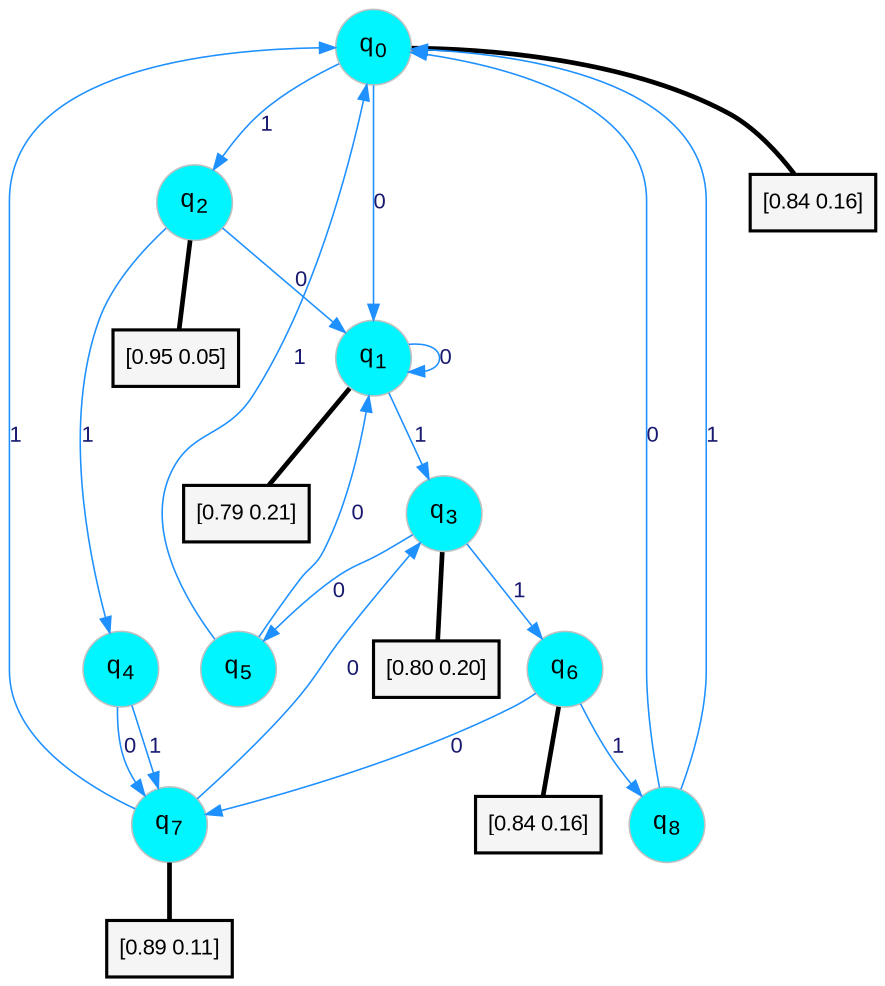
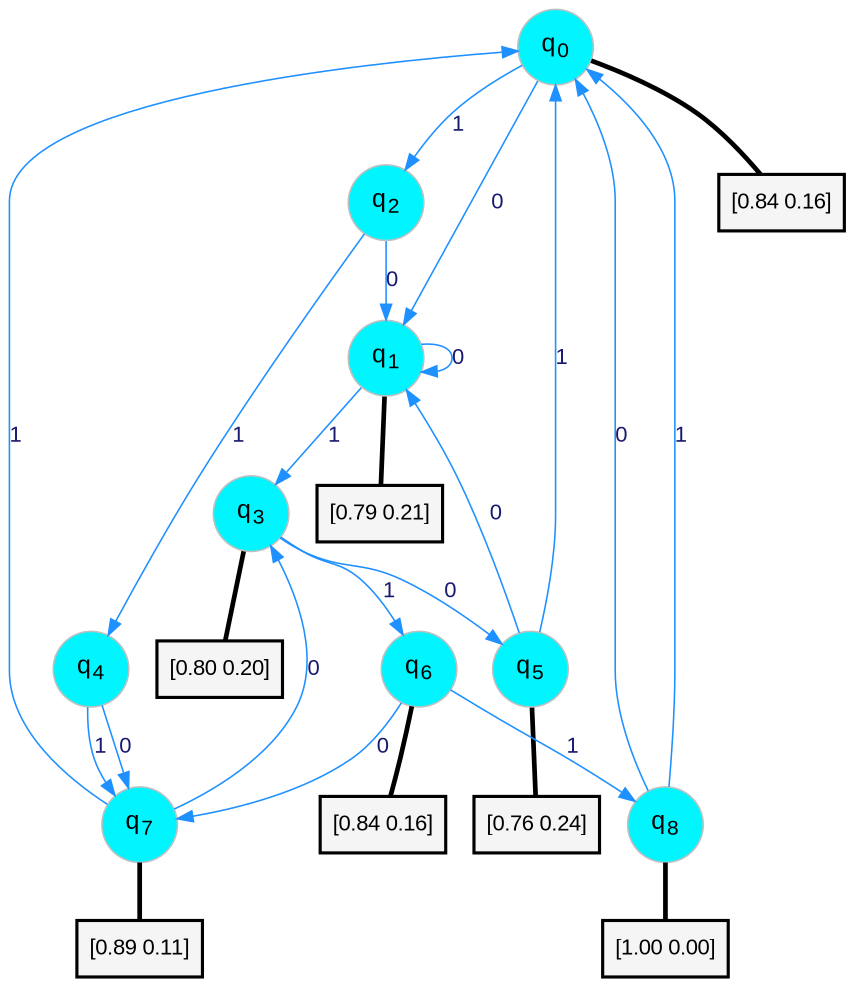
(176, 358) -> none
none -> (537, 825)
none -> (665, 949)
